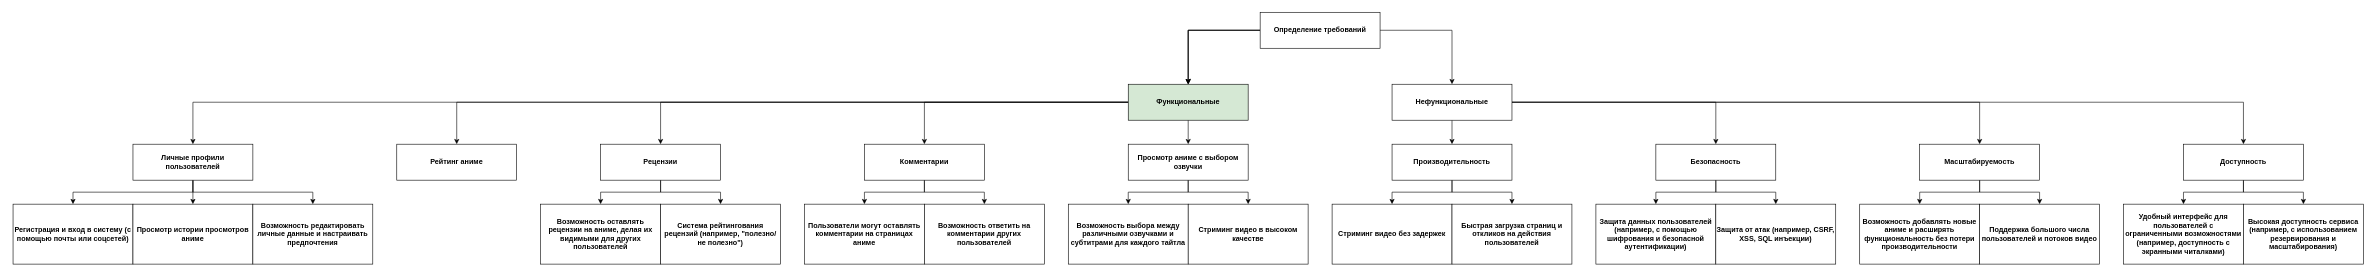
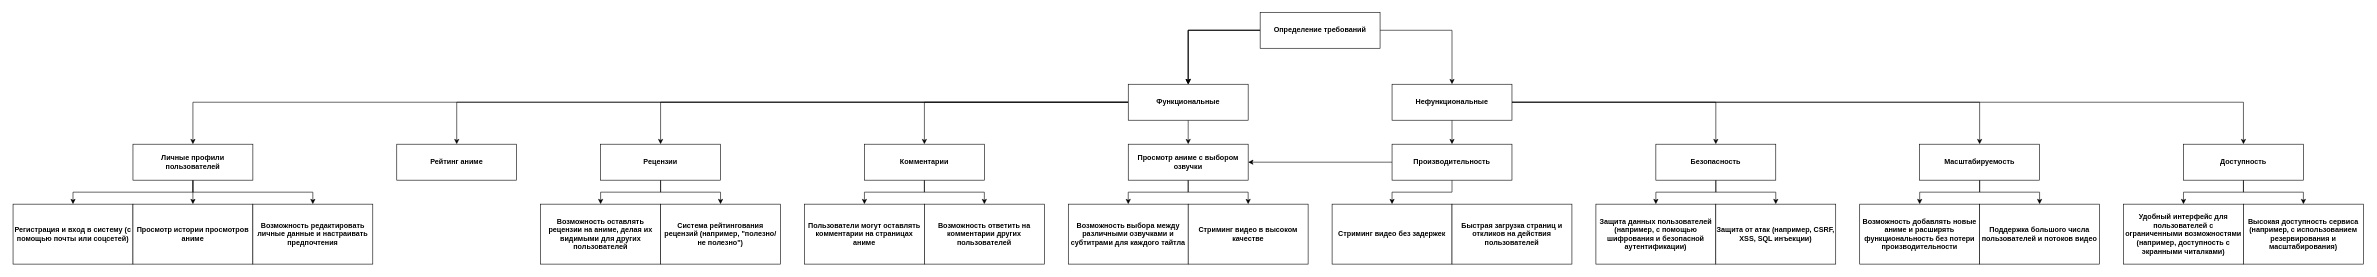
(1188, 102) -> (1188, 102)
(1512, 194) -> (1253, 162)
